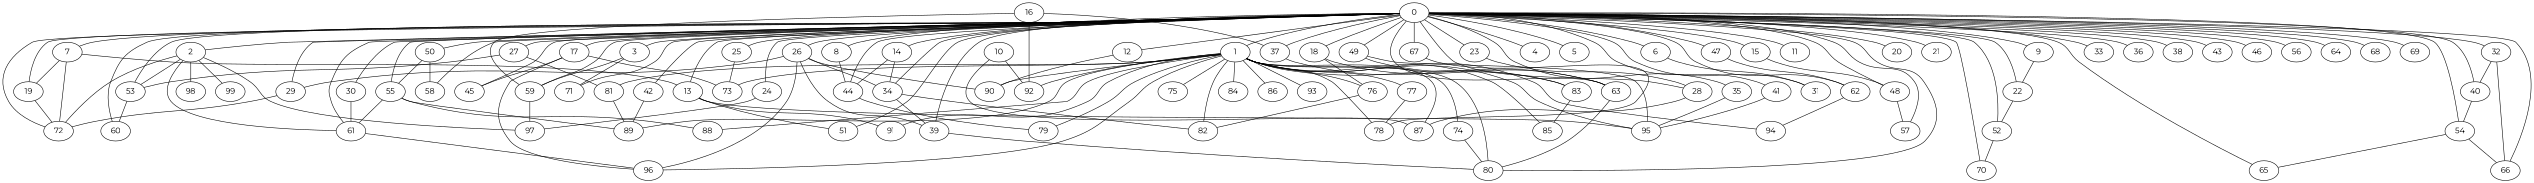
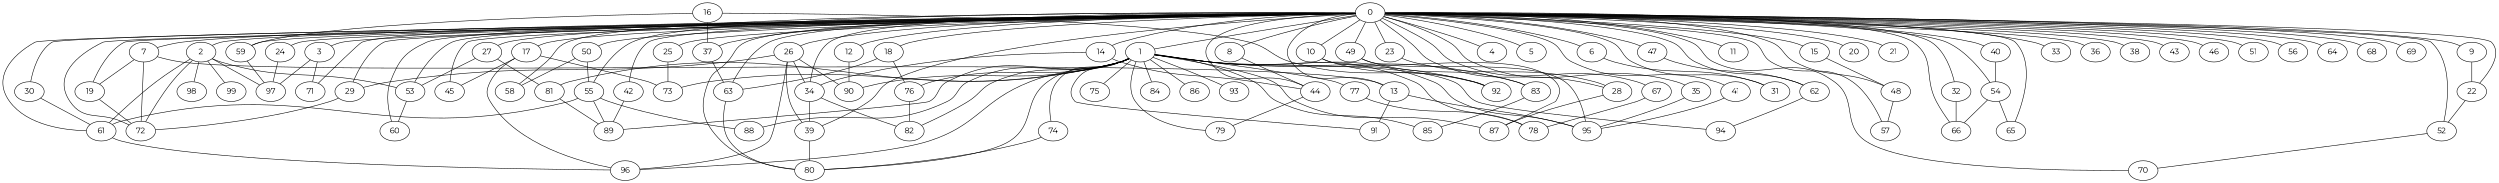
none -> (1340, 32)
(594, 68) -> (296, 71)
(2486, 72) -> none
(760, 116) -> none
